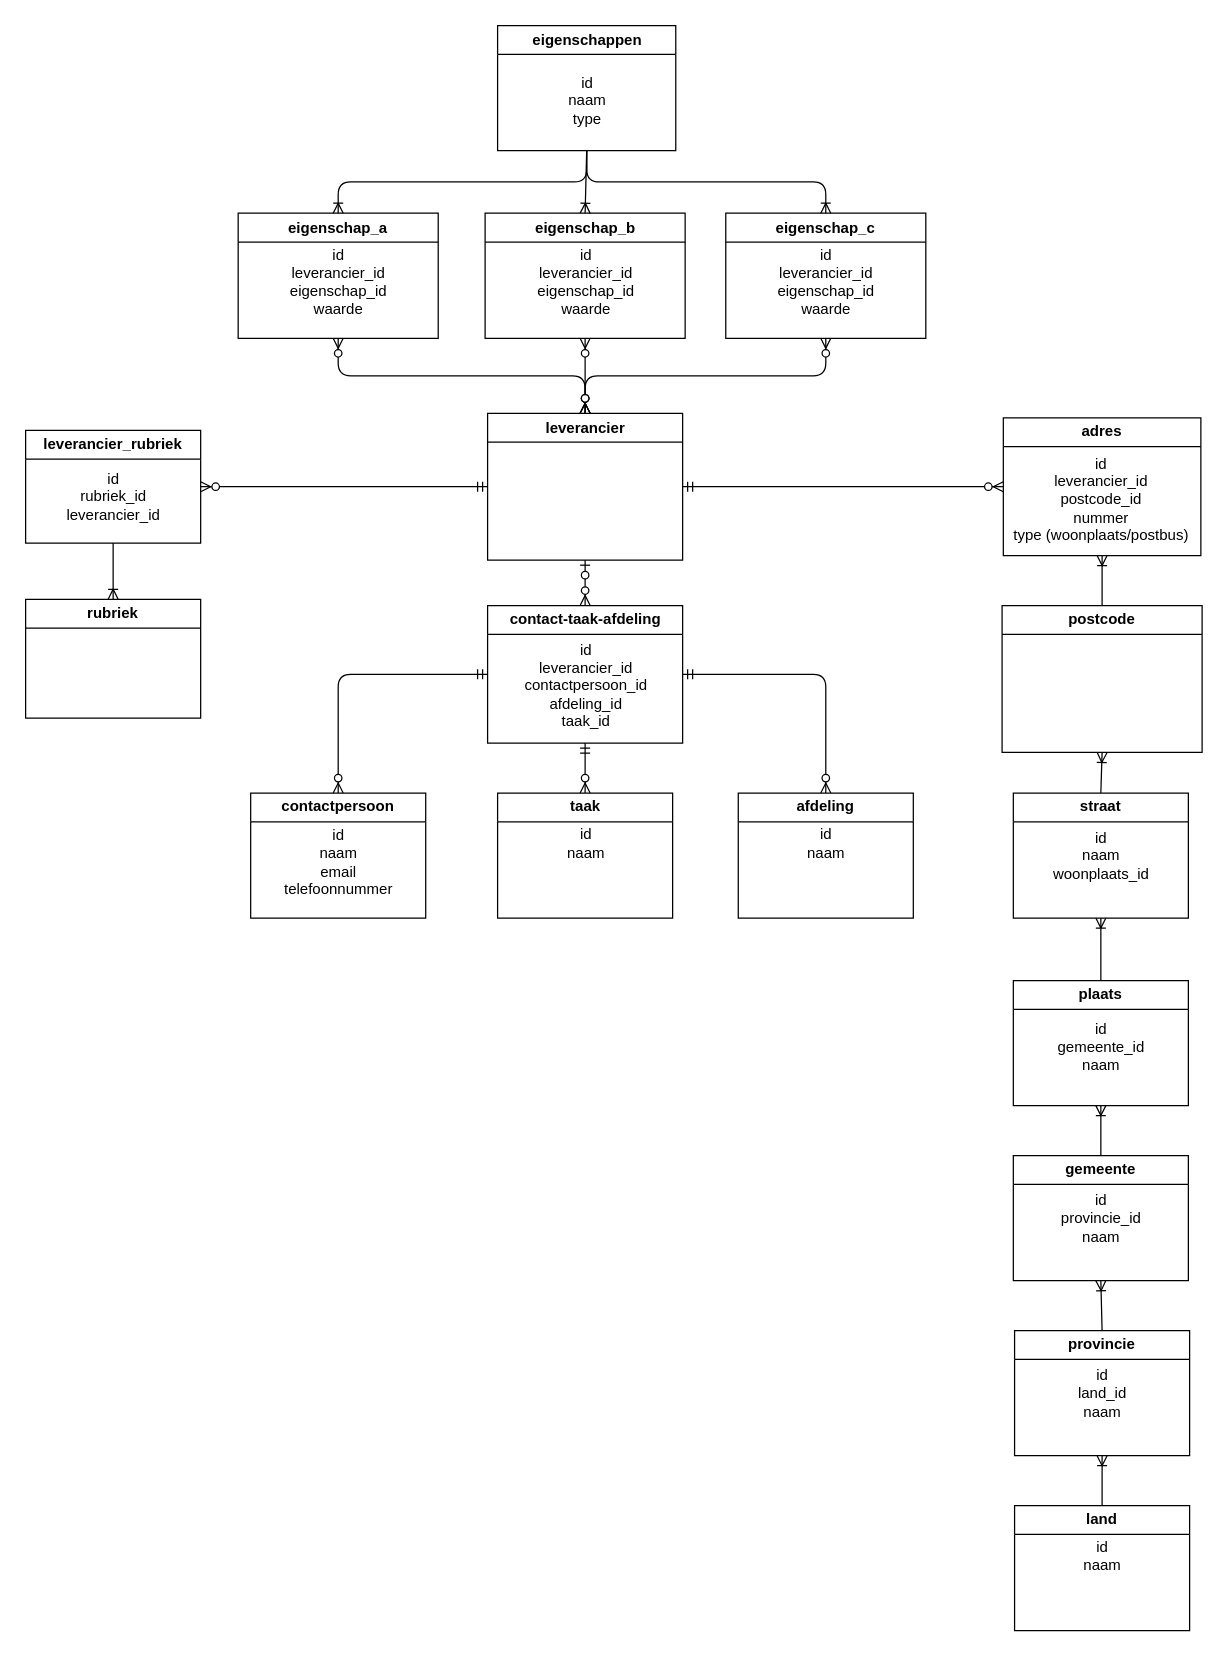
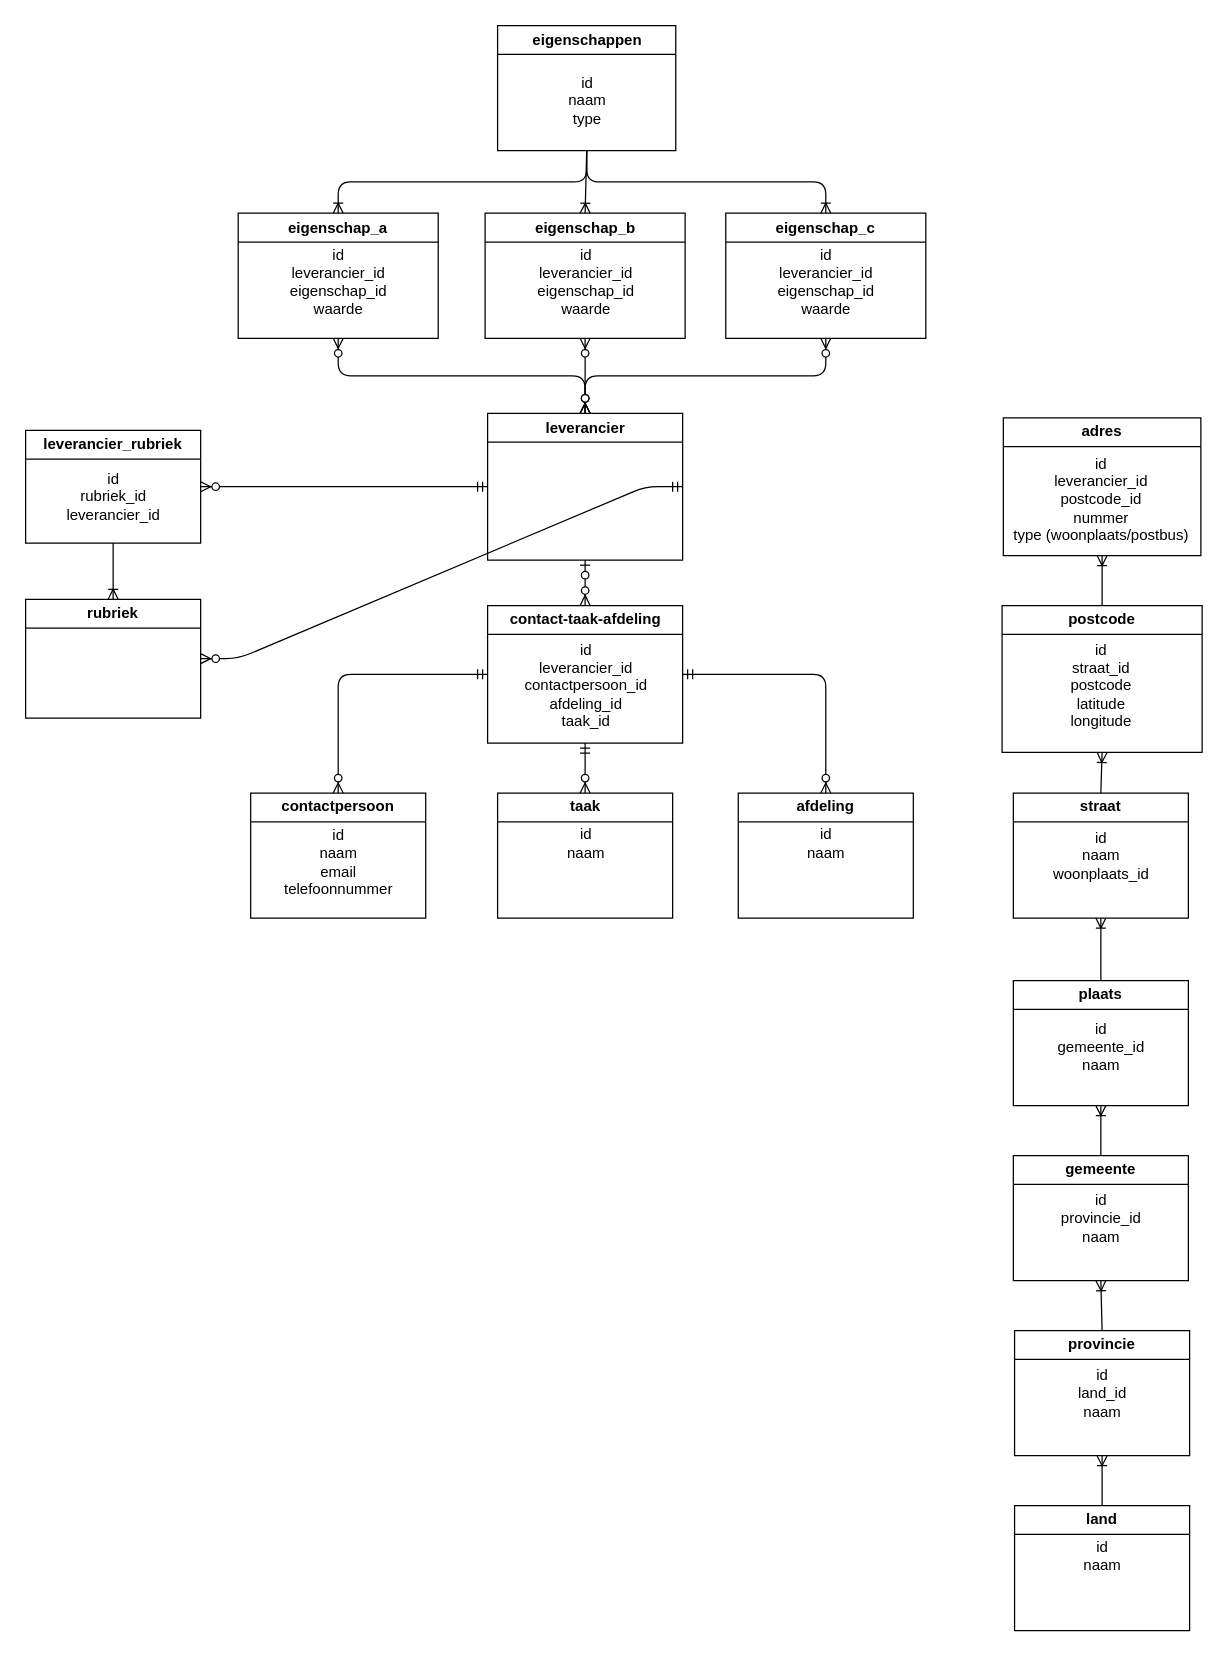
(842, 487) -> (441, 573)
none -> (1101, 685)
